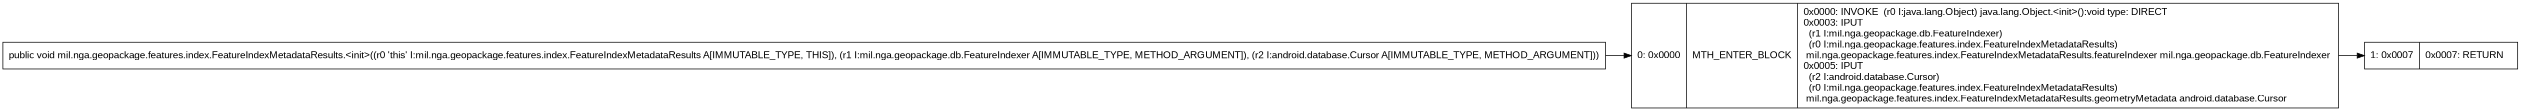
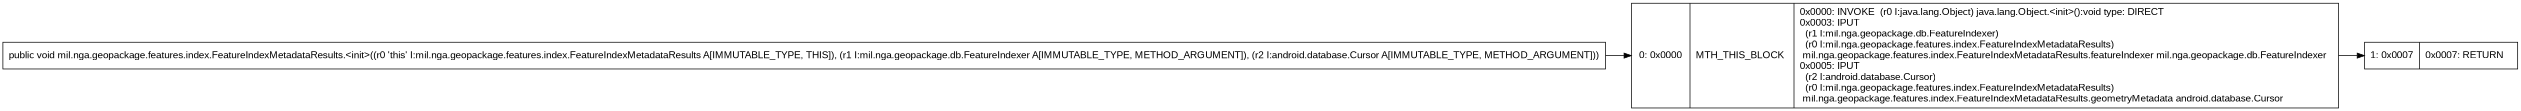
(1742, 55) -> (1740, 55)
